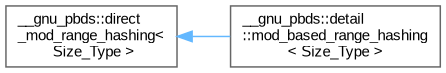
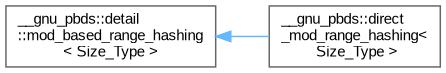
(211, 36) -> (250, 36)
